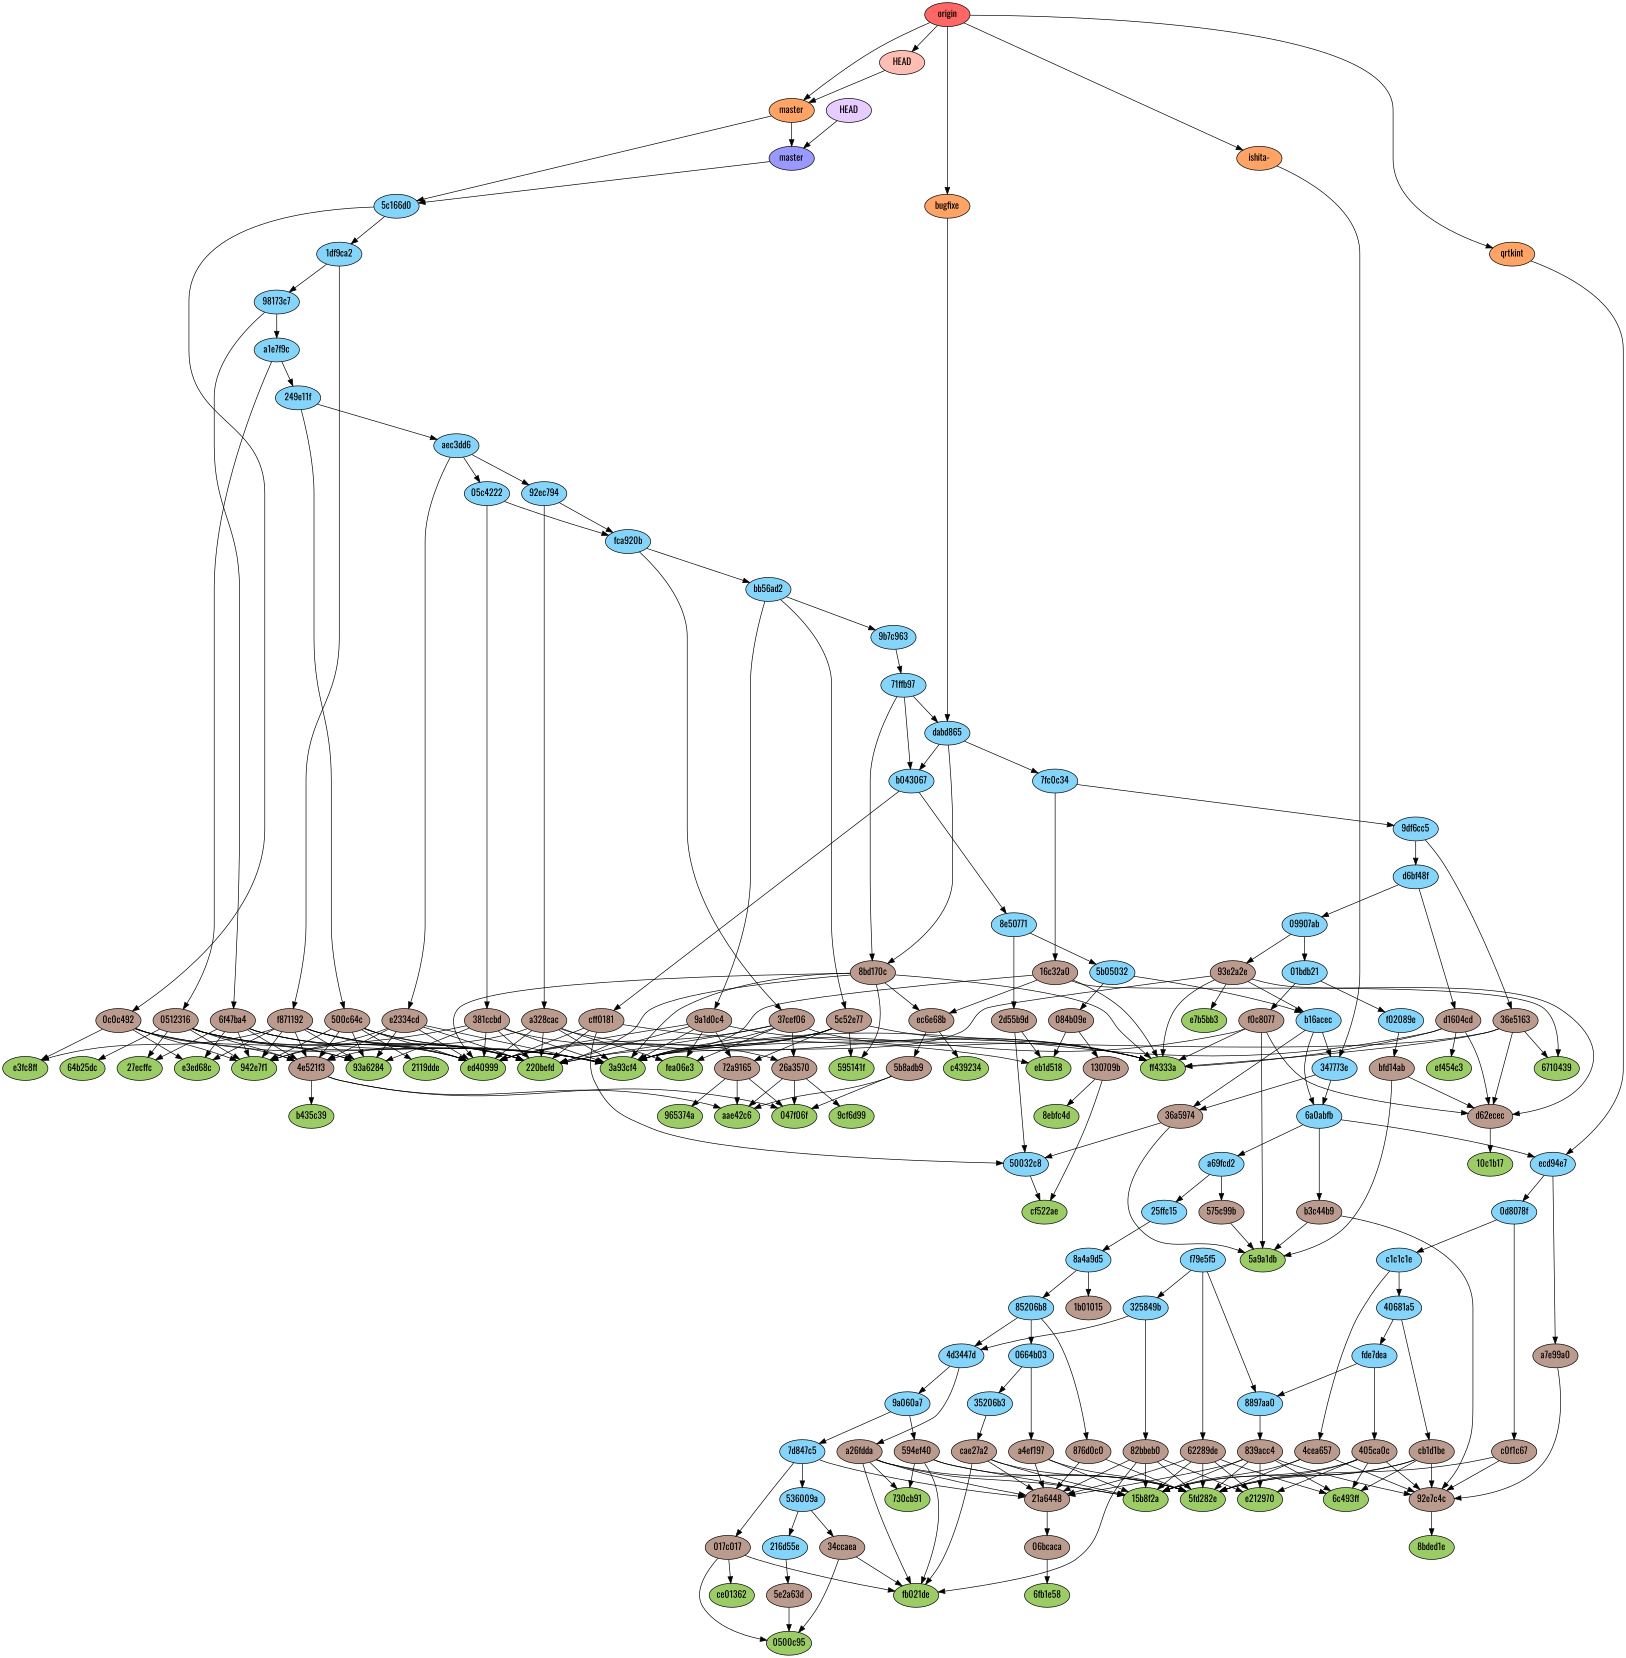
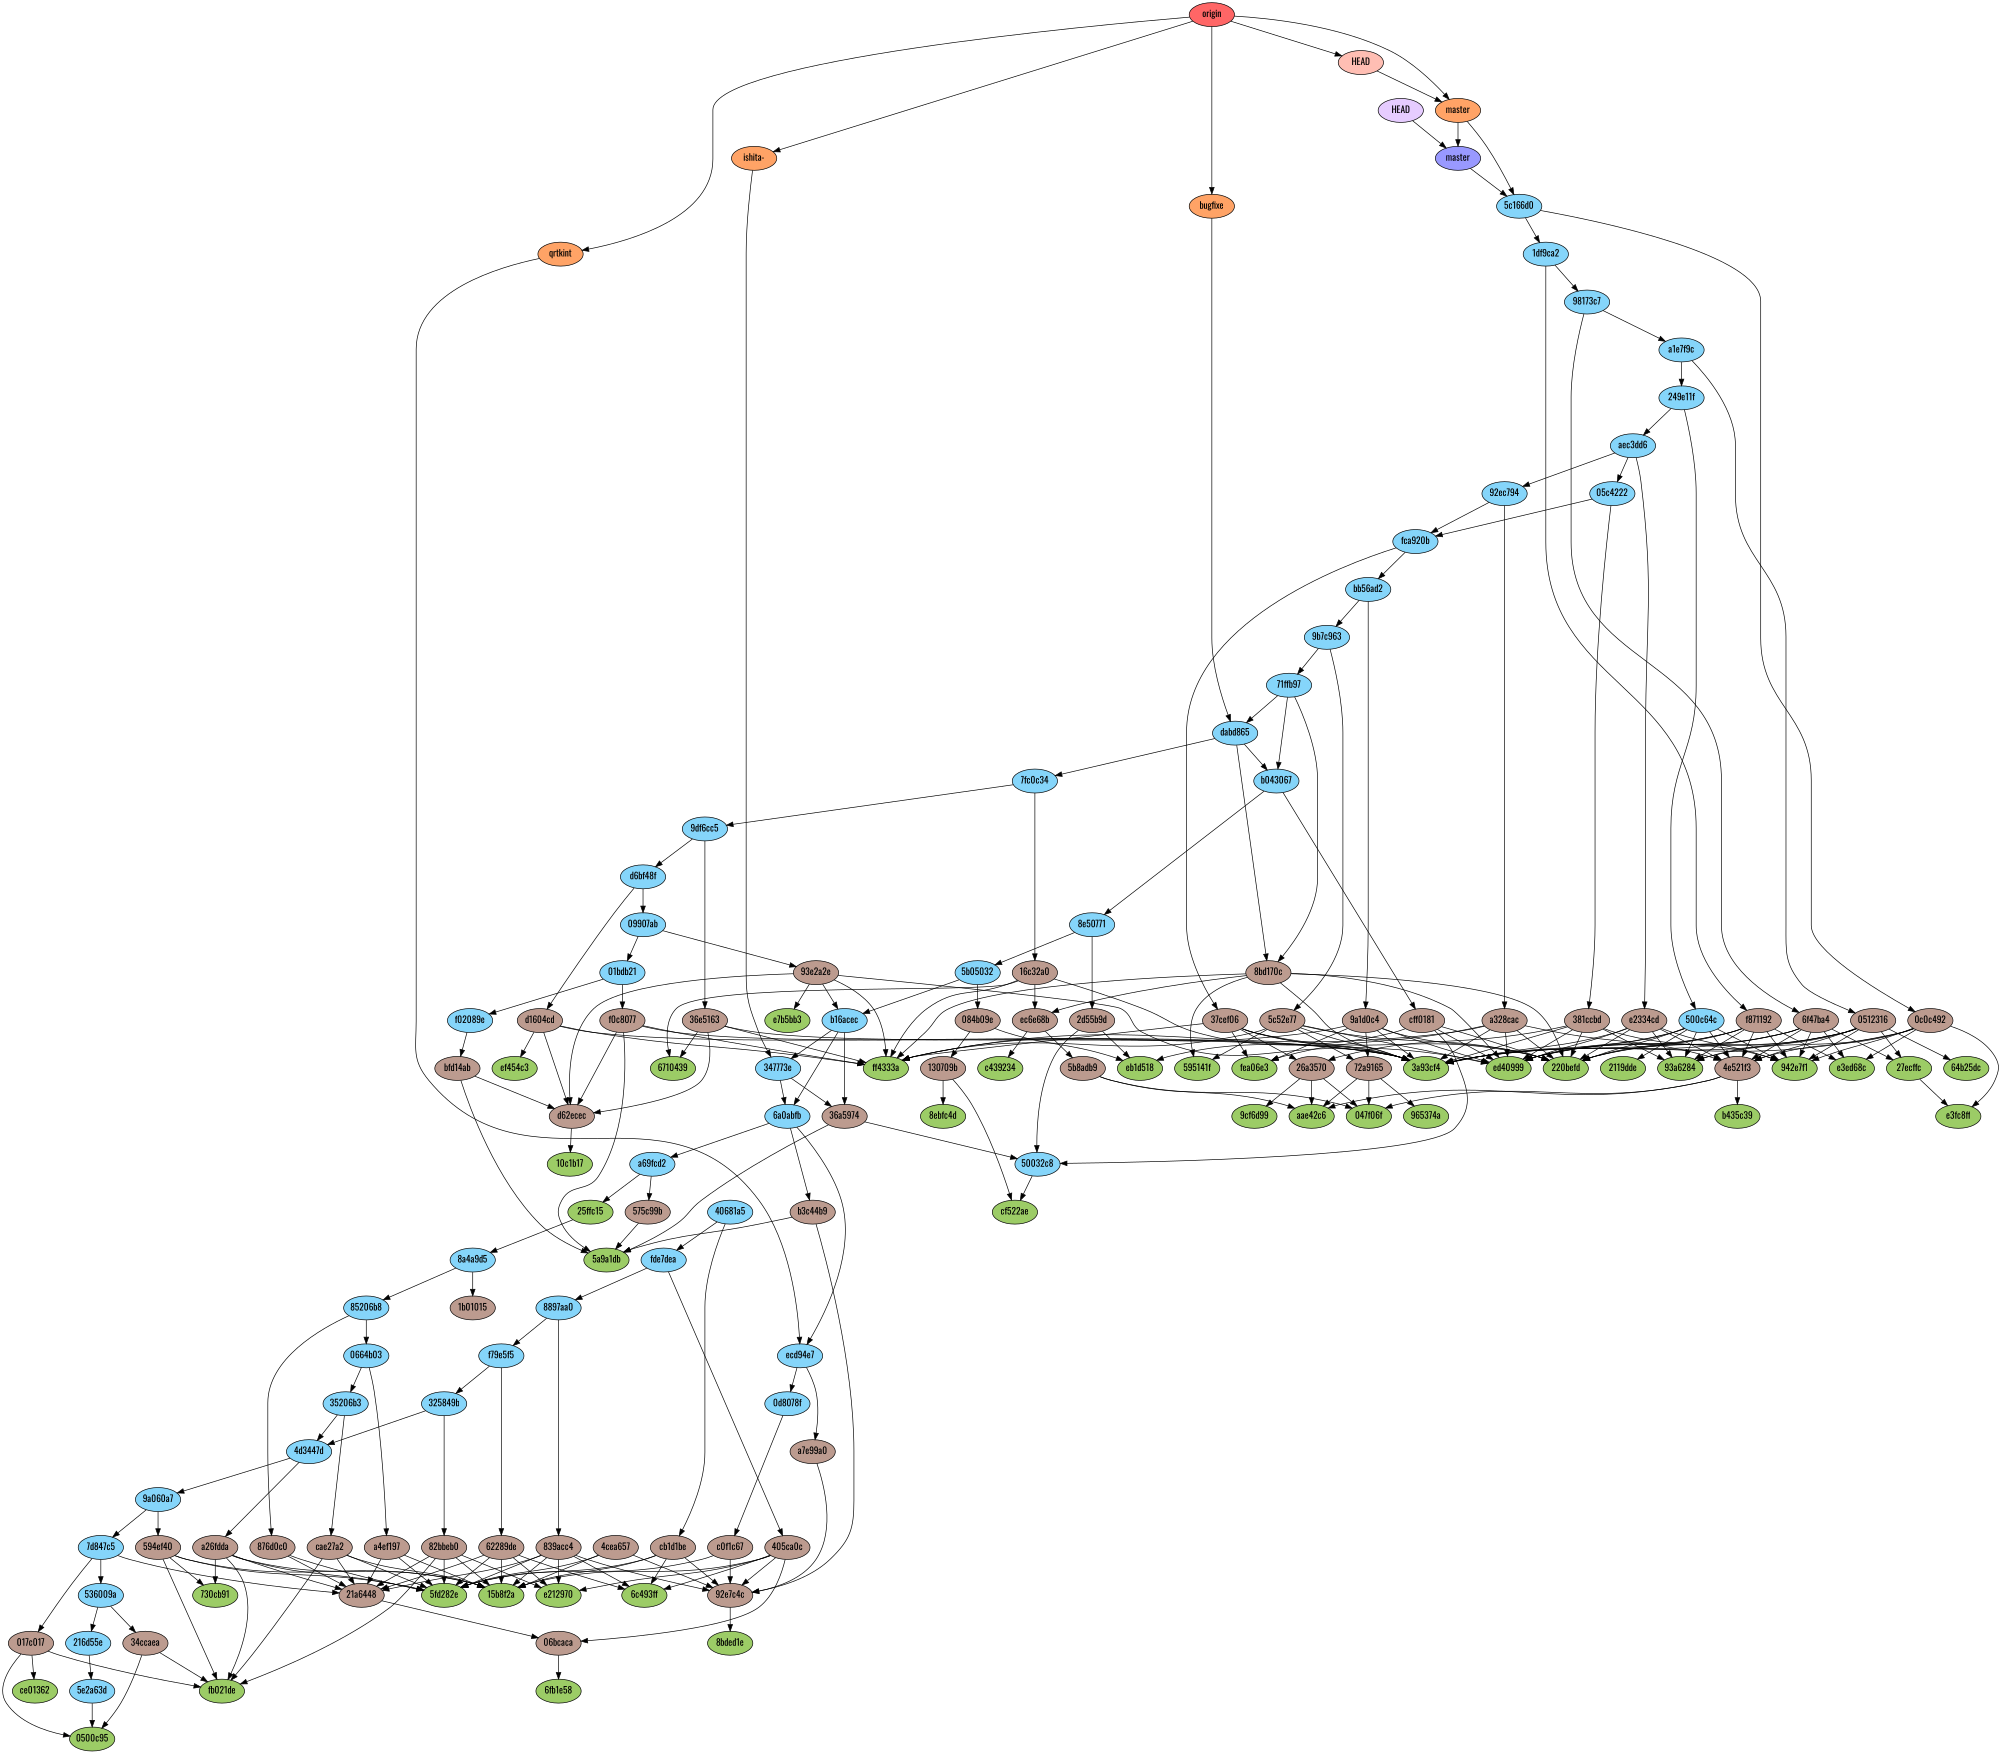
(832, 793) -> (1343, 834)
(347, 1021) -> (1702, 1021)
(167, 1044) -> (1931, 1090)
(1164, 1212) -> (590, 1212)
(1399, 1260) -> none
(1230, 1329) -> (533, 1330)
(999, 1330) -> (329, 1425)
(1292, 1475) -> (702, 1626)
(789, 1595) -> (92, 1691)
